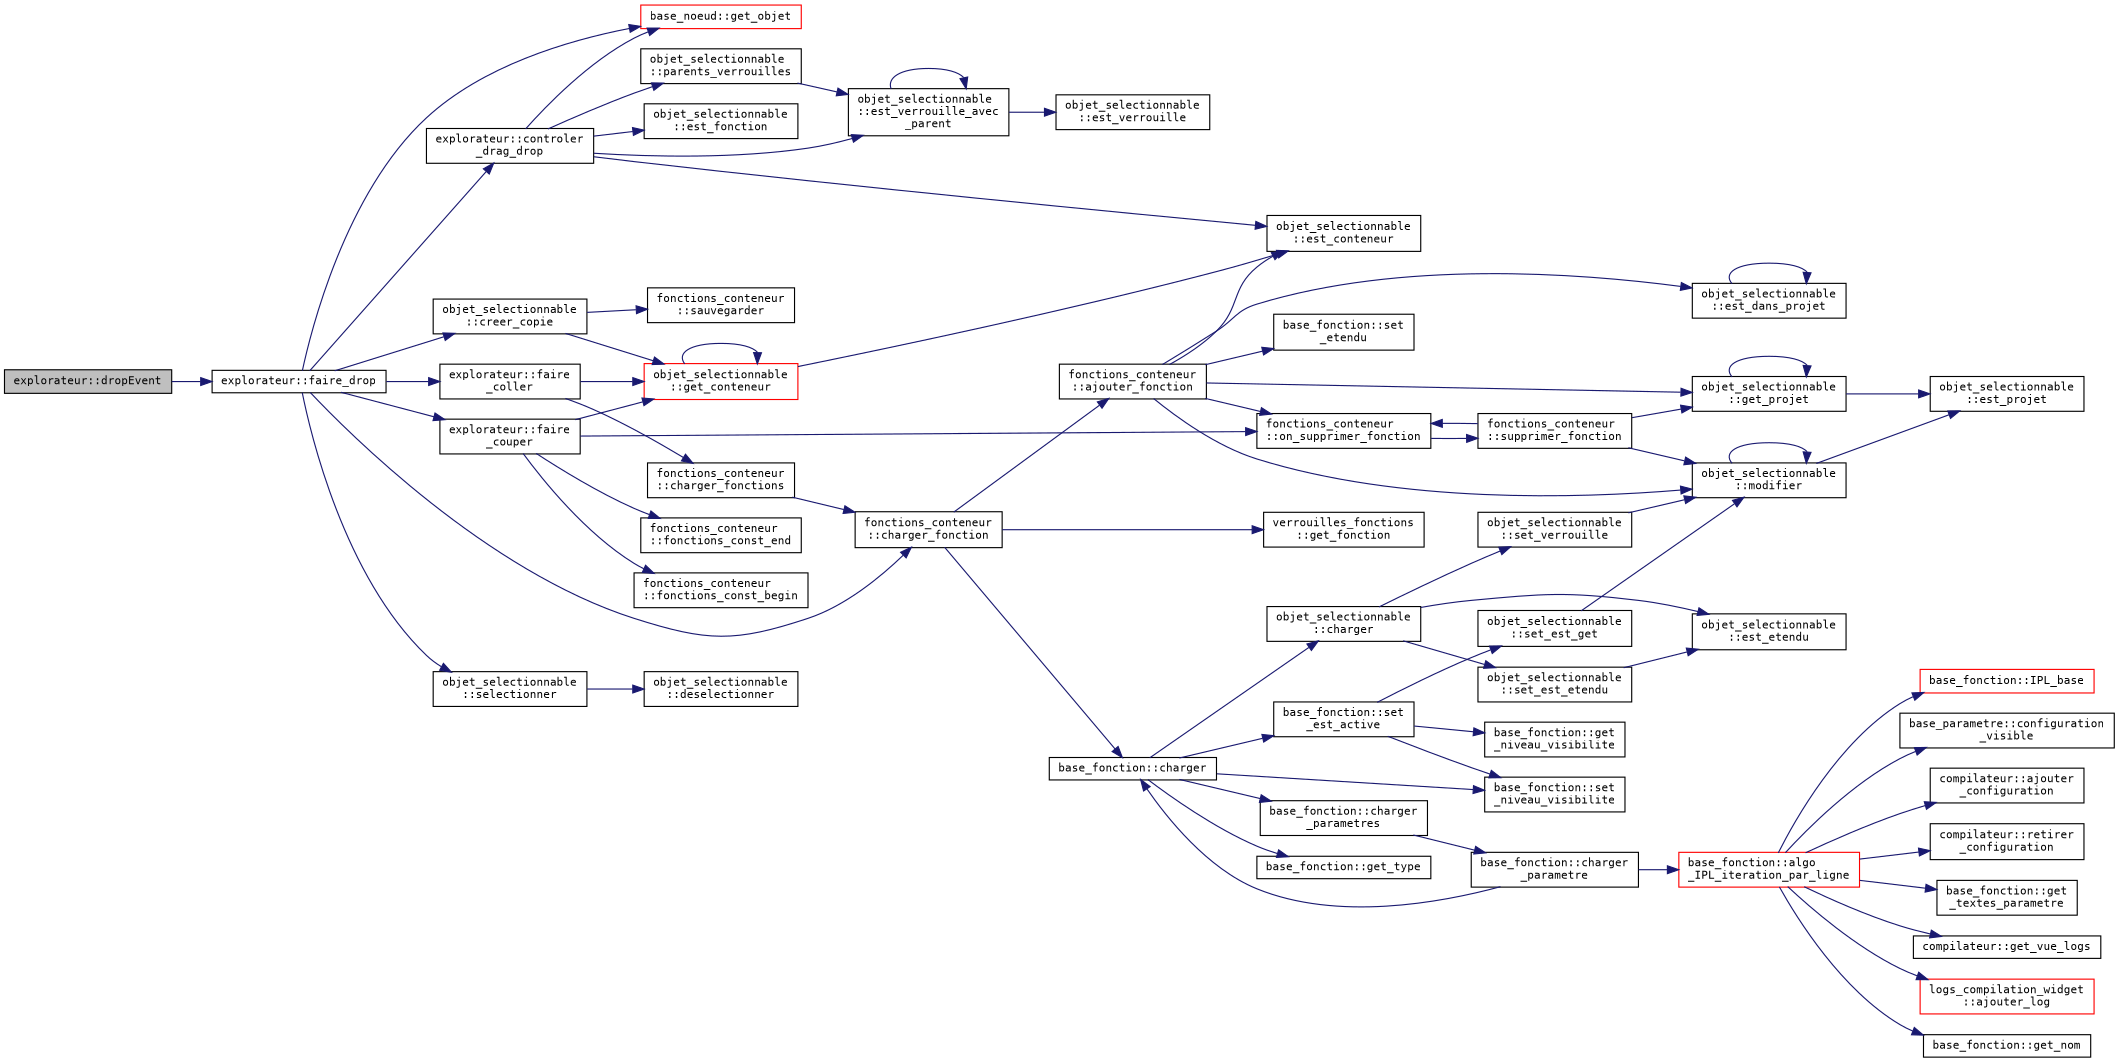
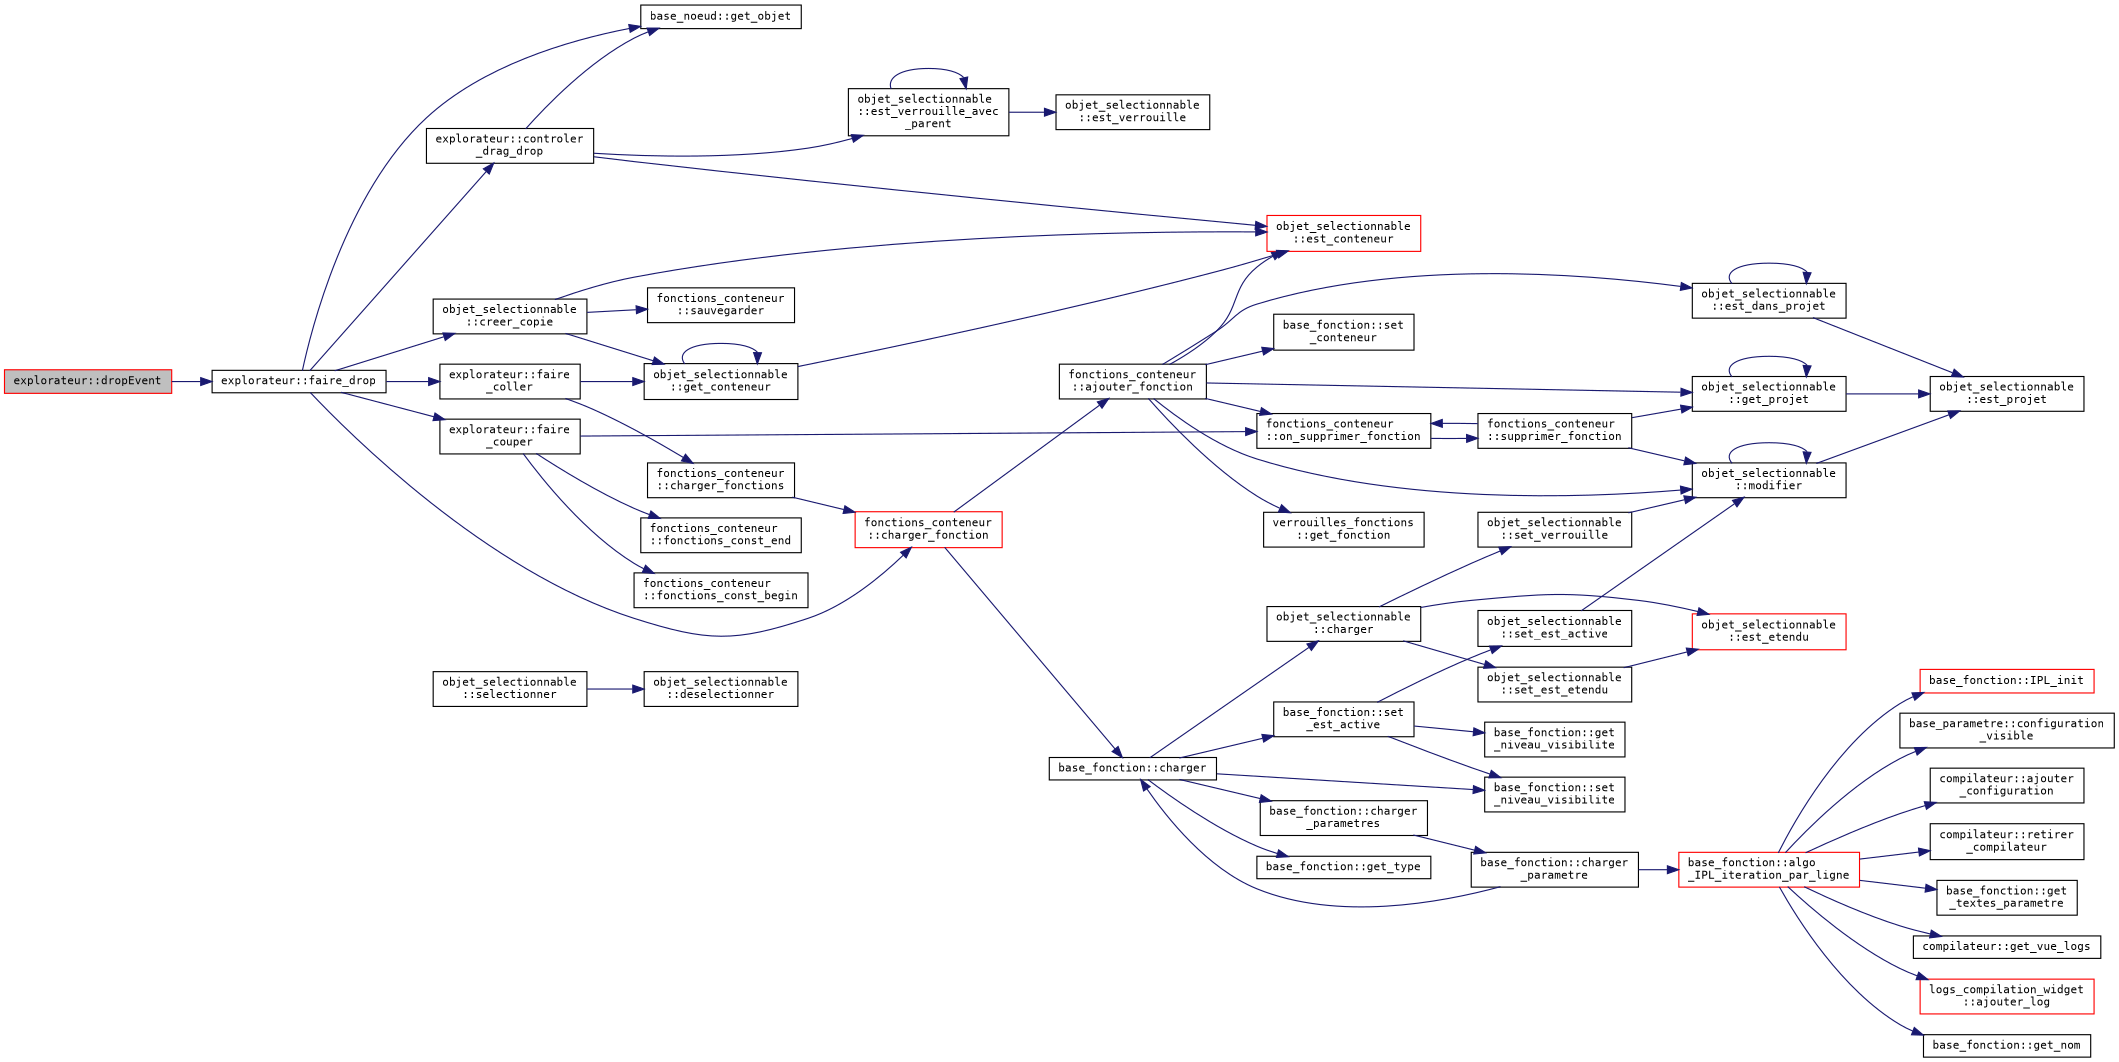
(721, 17) -> (721, 17)
(721, 66) -> none
(721, 121) -> none
(1344, 233) -> (1344, 233)
none -> (903, 244)
(1344, 332) -> (1344, 332)
none -> (1883, 345)
(88, 382) -> (88, 382)
(721, 382) -> (721, 382)
(612, 410) -> none
(929, 530) -> (929, 530)
(1127, 530) -> (1209, 460)
(350, 541) -> none
(1555, 628) -> (1555, 628)
(1769, 632) -> (1769, 632)
(2007, 681) -> (2007, 681)
(2007, 842) -> (2007, 842)
